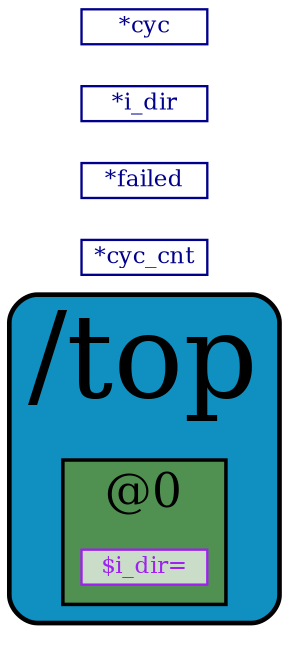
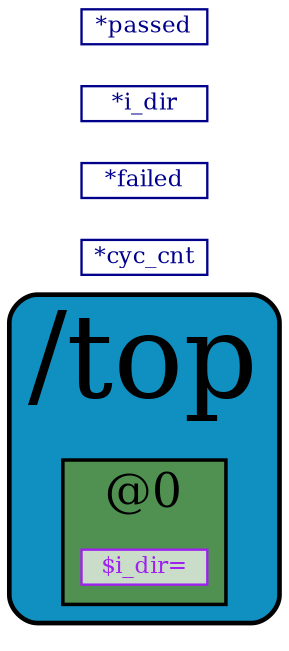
(144, 27) -> (144, 27)
